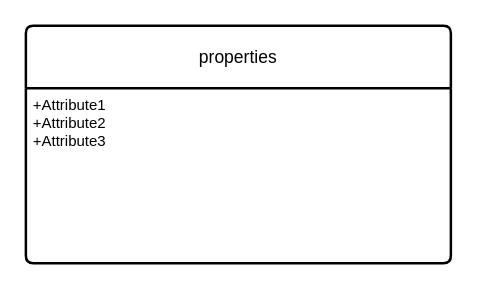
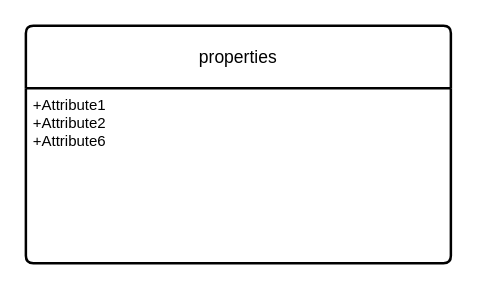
(77, 124) -> (77, 124)
